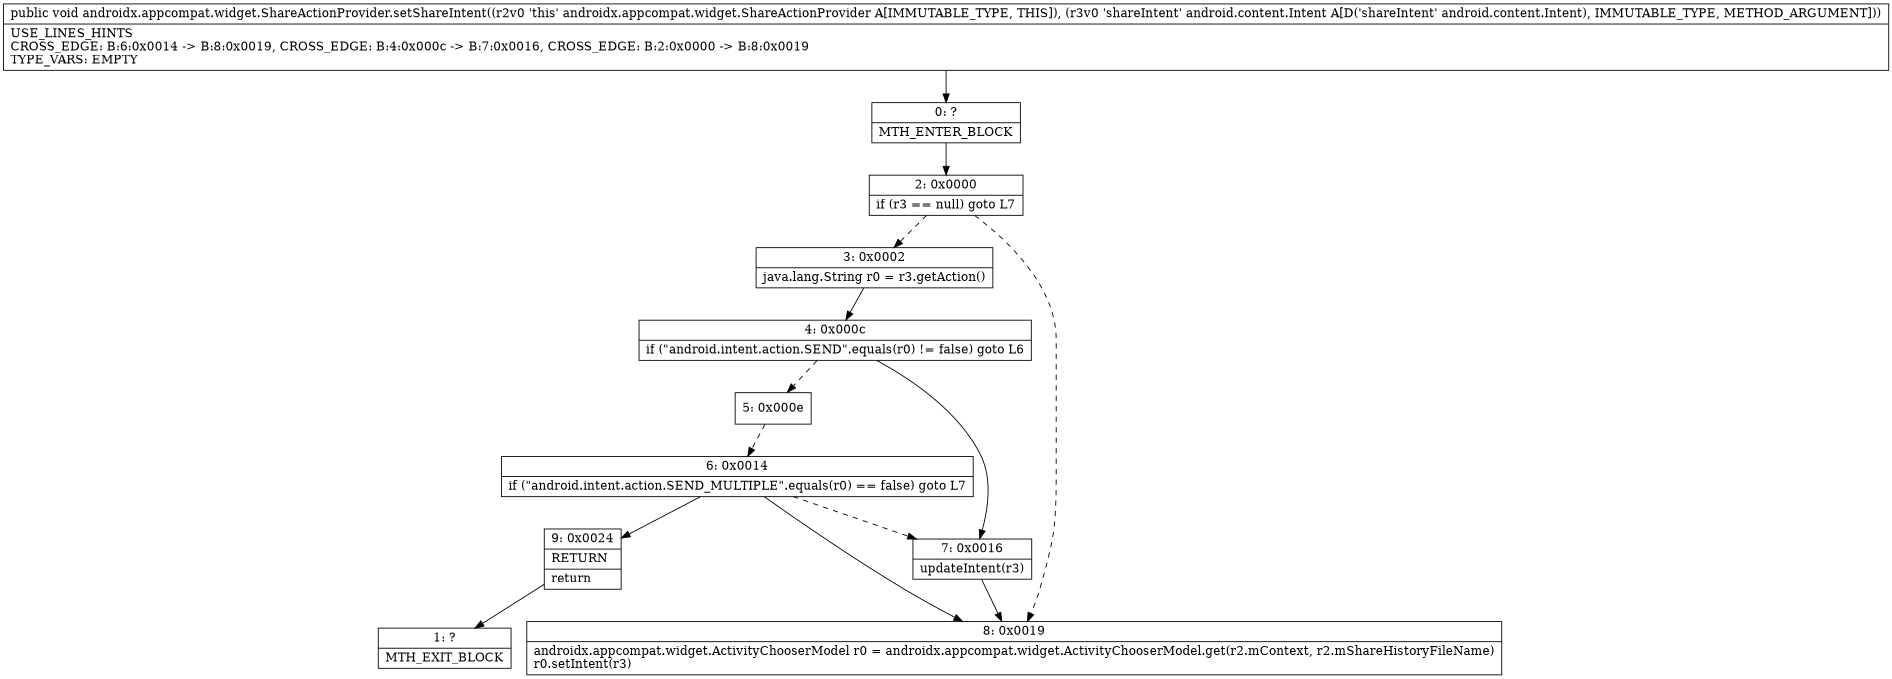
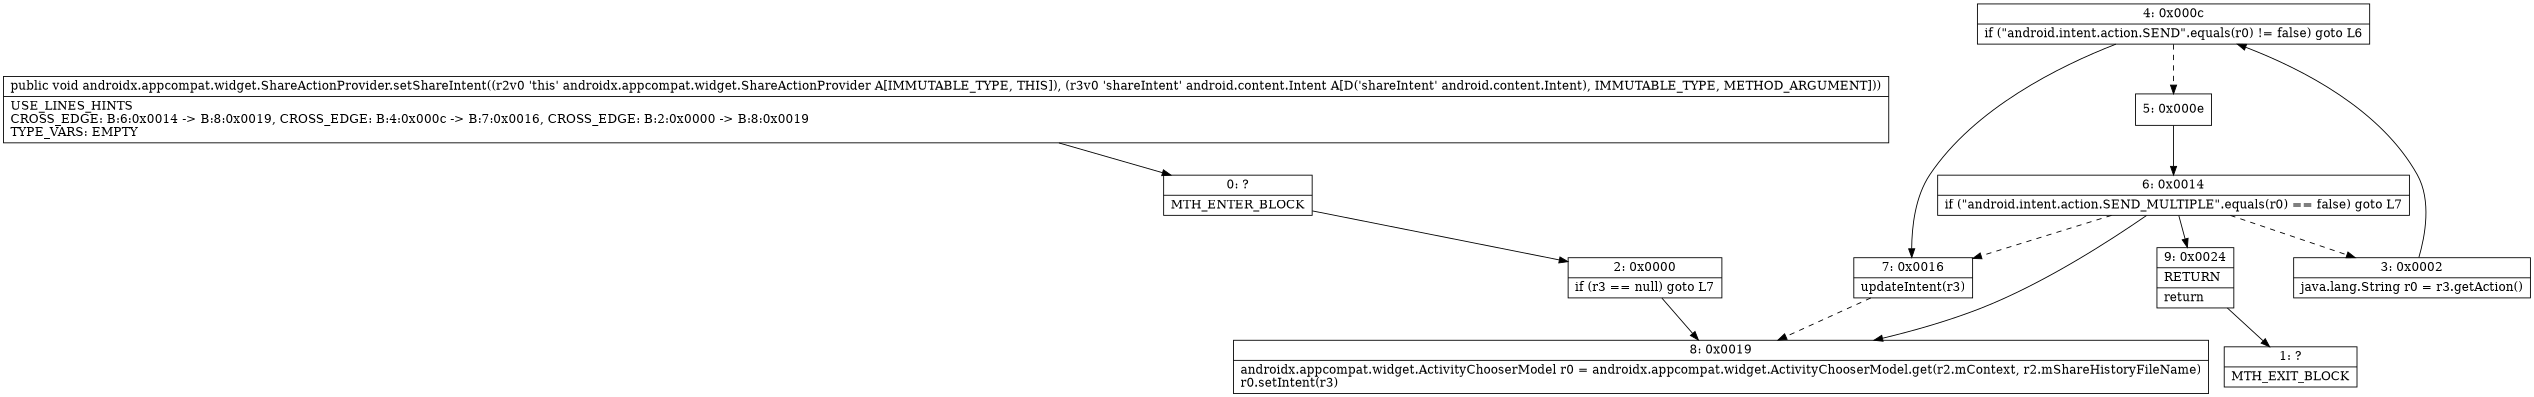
(913, 228) -> (2289, 235)
(1056, 401) -> (1677, 316)
(758, 437) -> (2174, 146)
(990, 596) -> (1828, 317)
